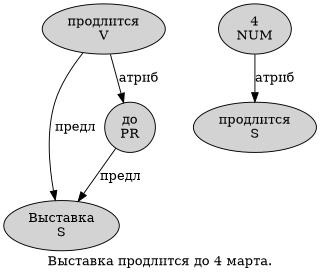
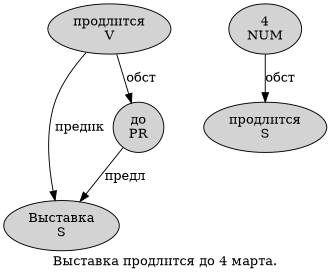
(139, 78) -> (141, 78)
(275, 78) -> (280, 78)
(76, 127) -> (80, 127)
